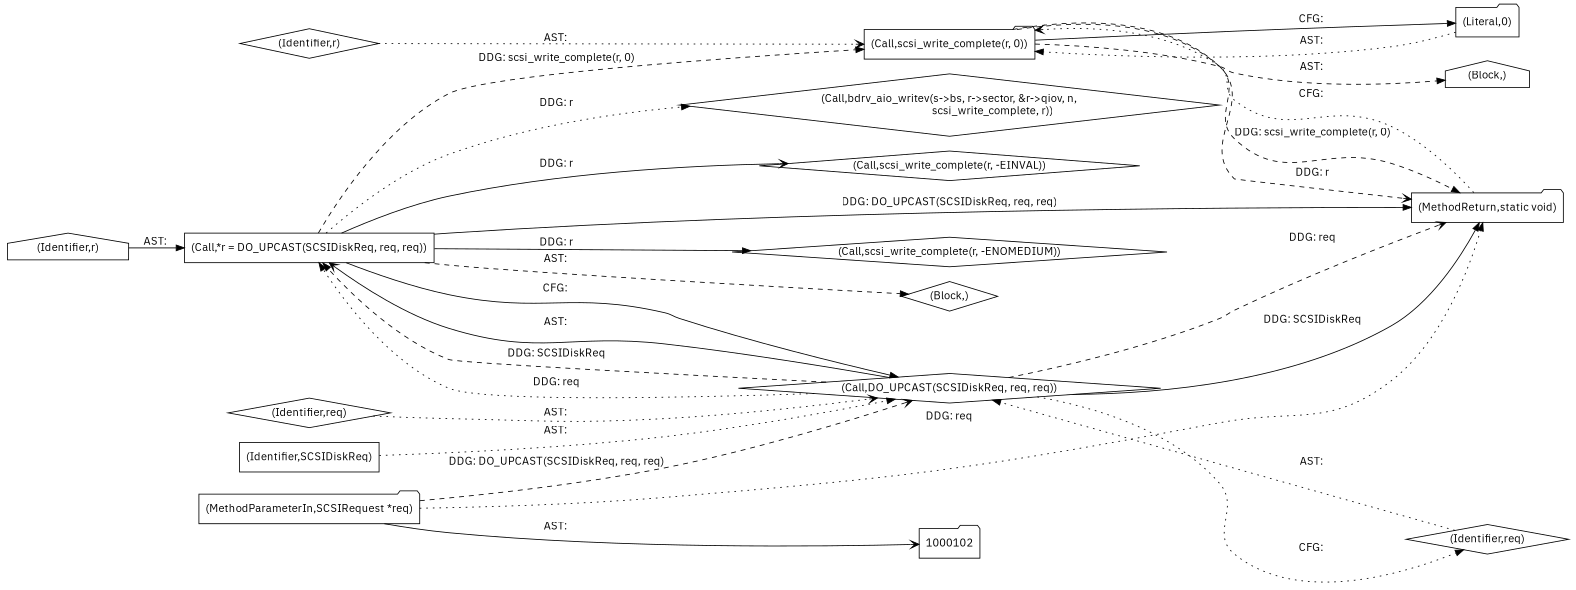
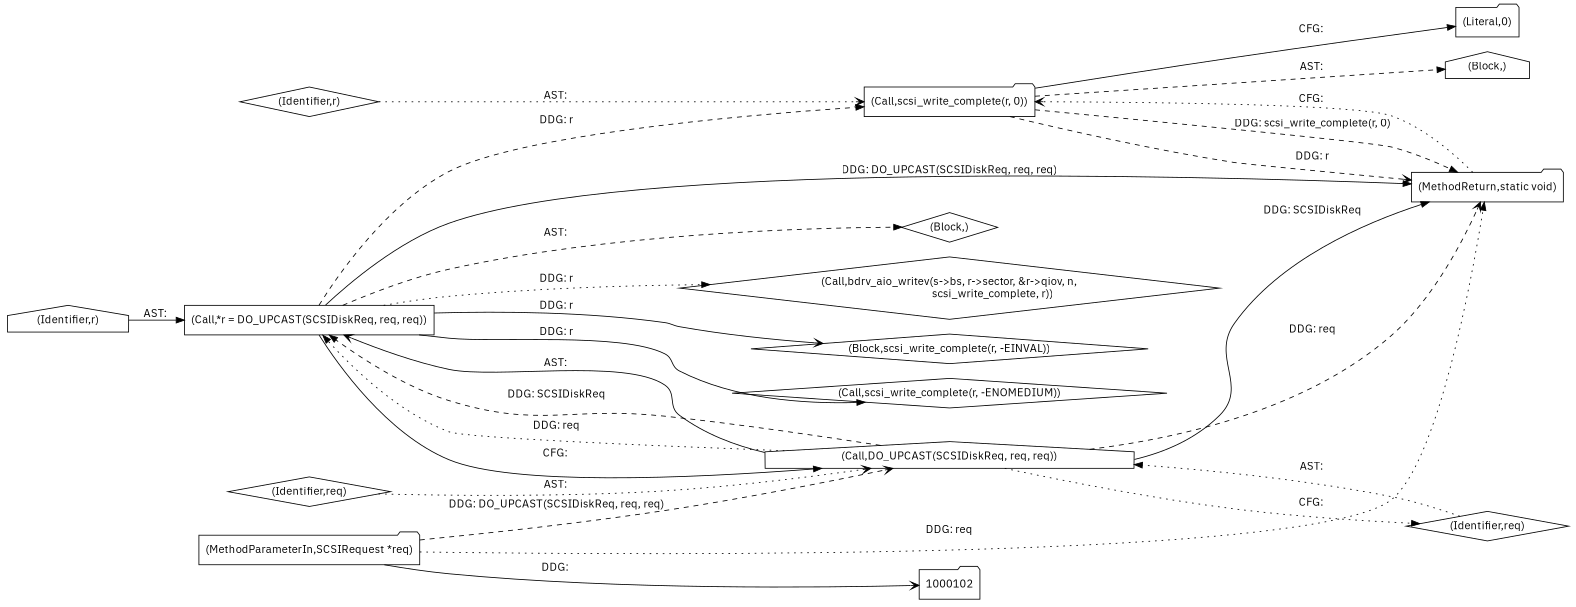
(1250, 57) -> none
(557, 58) -> (557, 120)
(950, 166) -> (950, 349)
(950, 388) -> (950, 456)
(309, 457) -> none
(557, 527) -> (557, 568)
